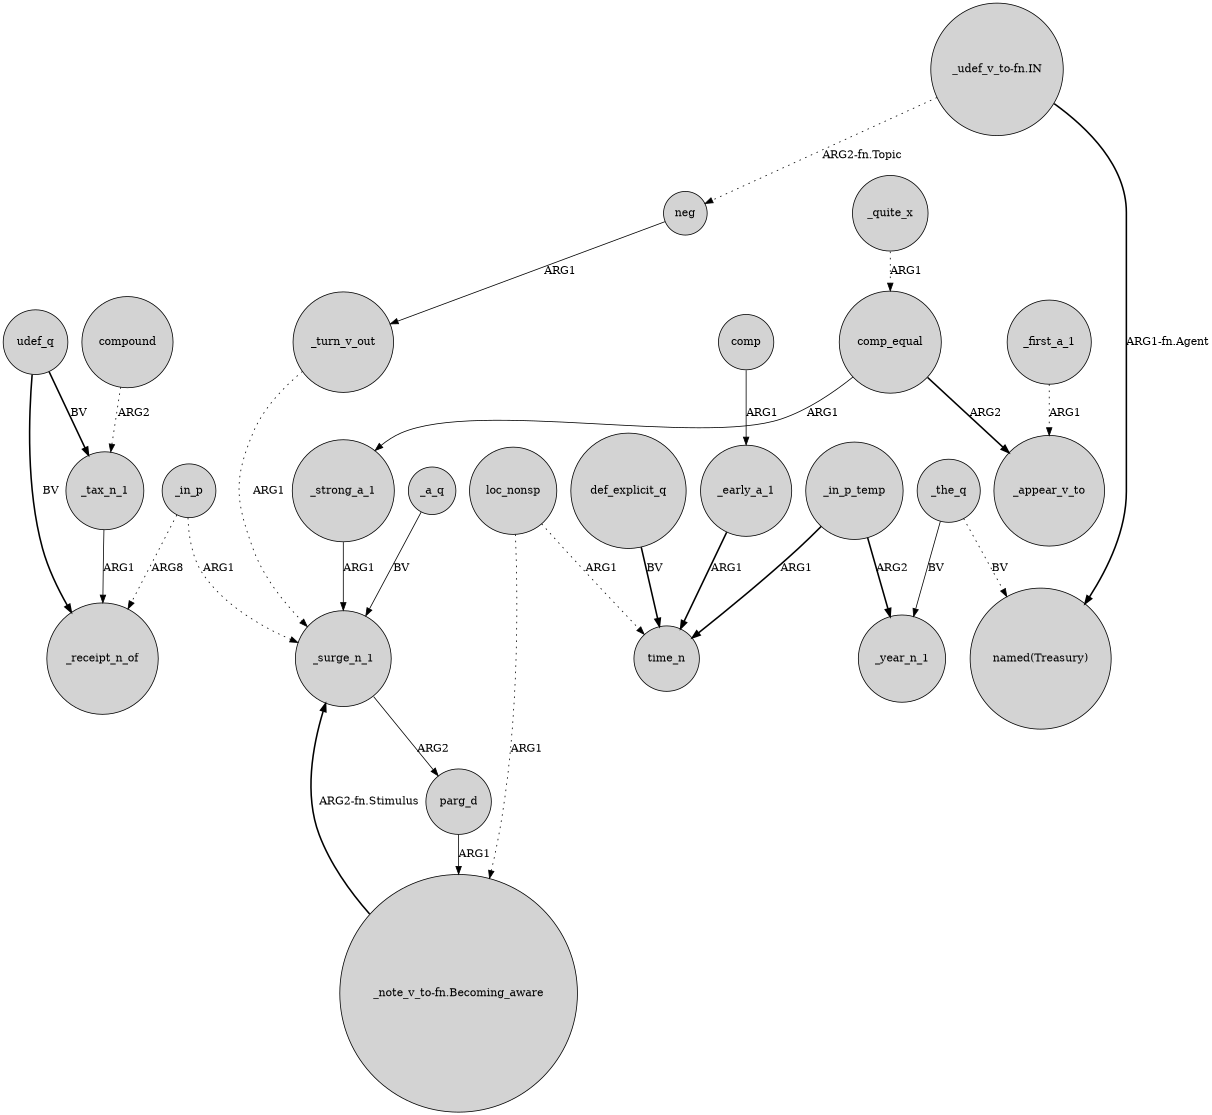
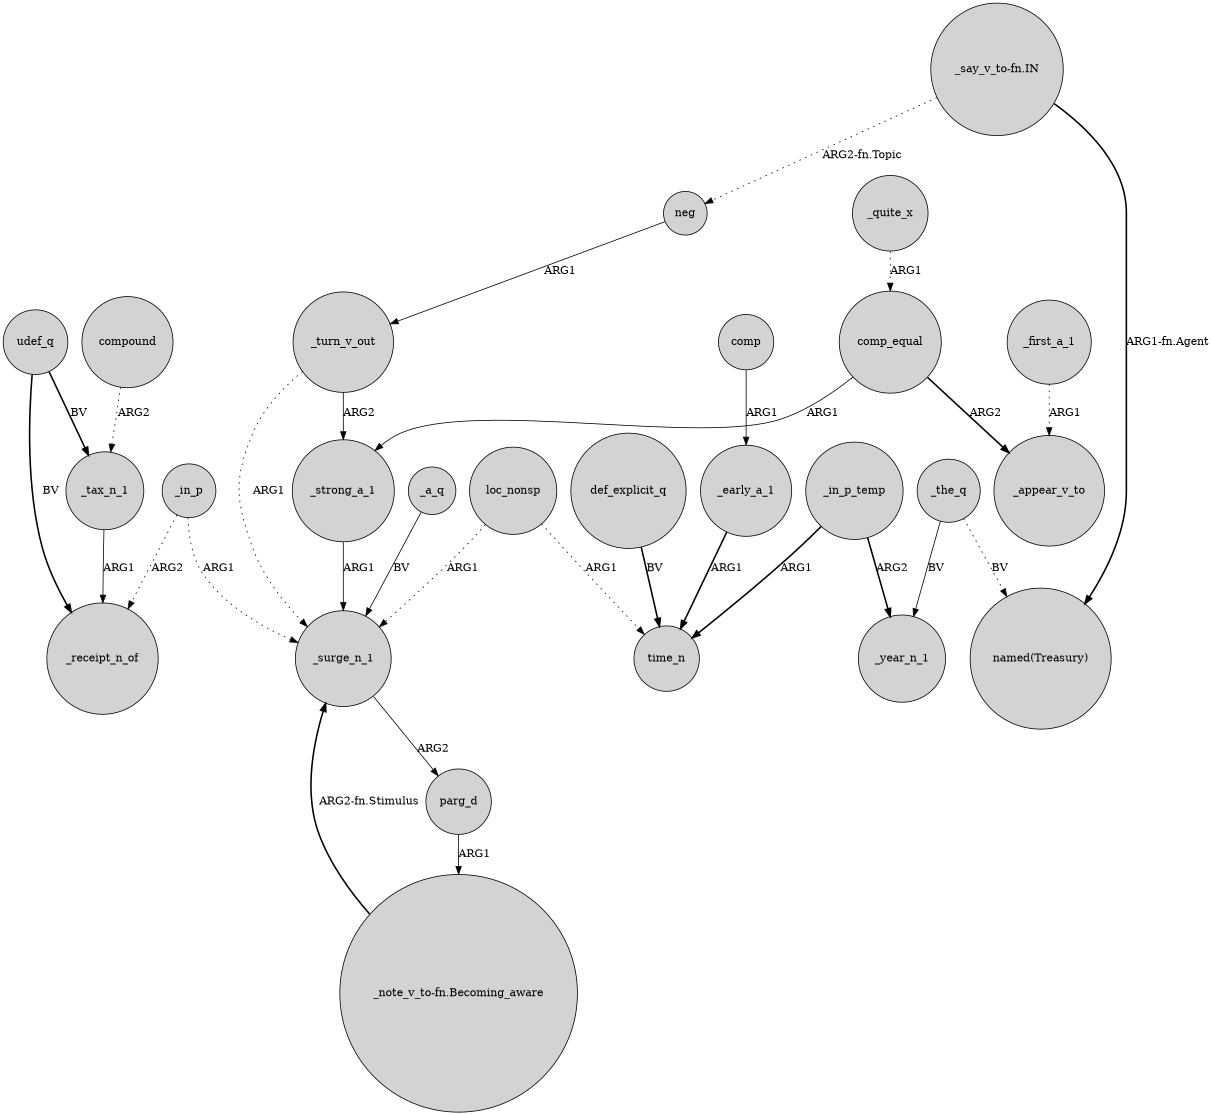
(997, 69) -> (997, 69)
none -> (343, 412)
(168, 568) -> (168, 568)
(514, 703) -> (437, 574)
